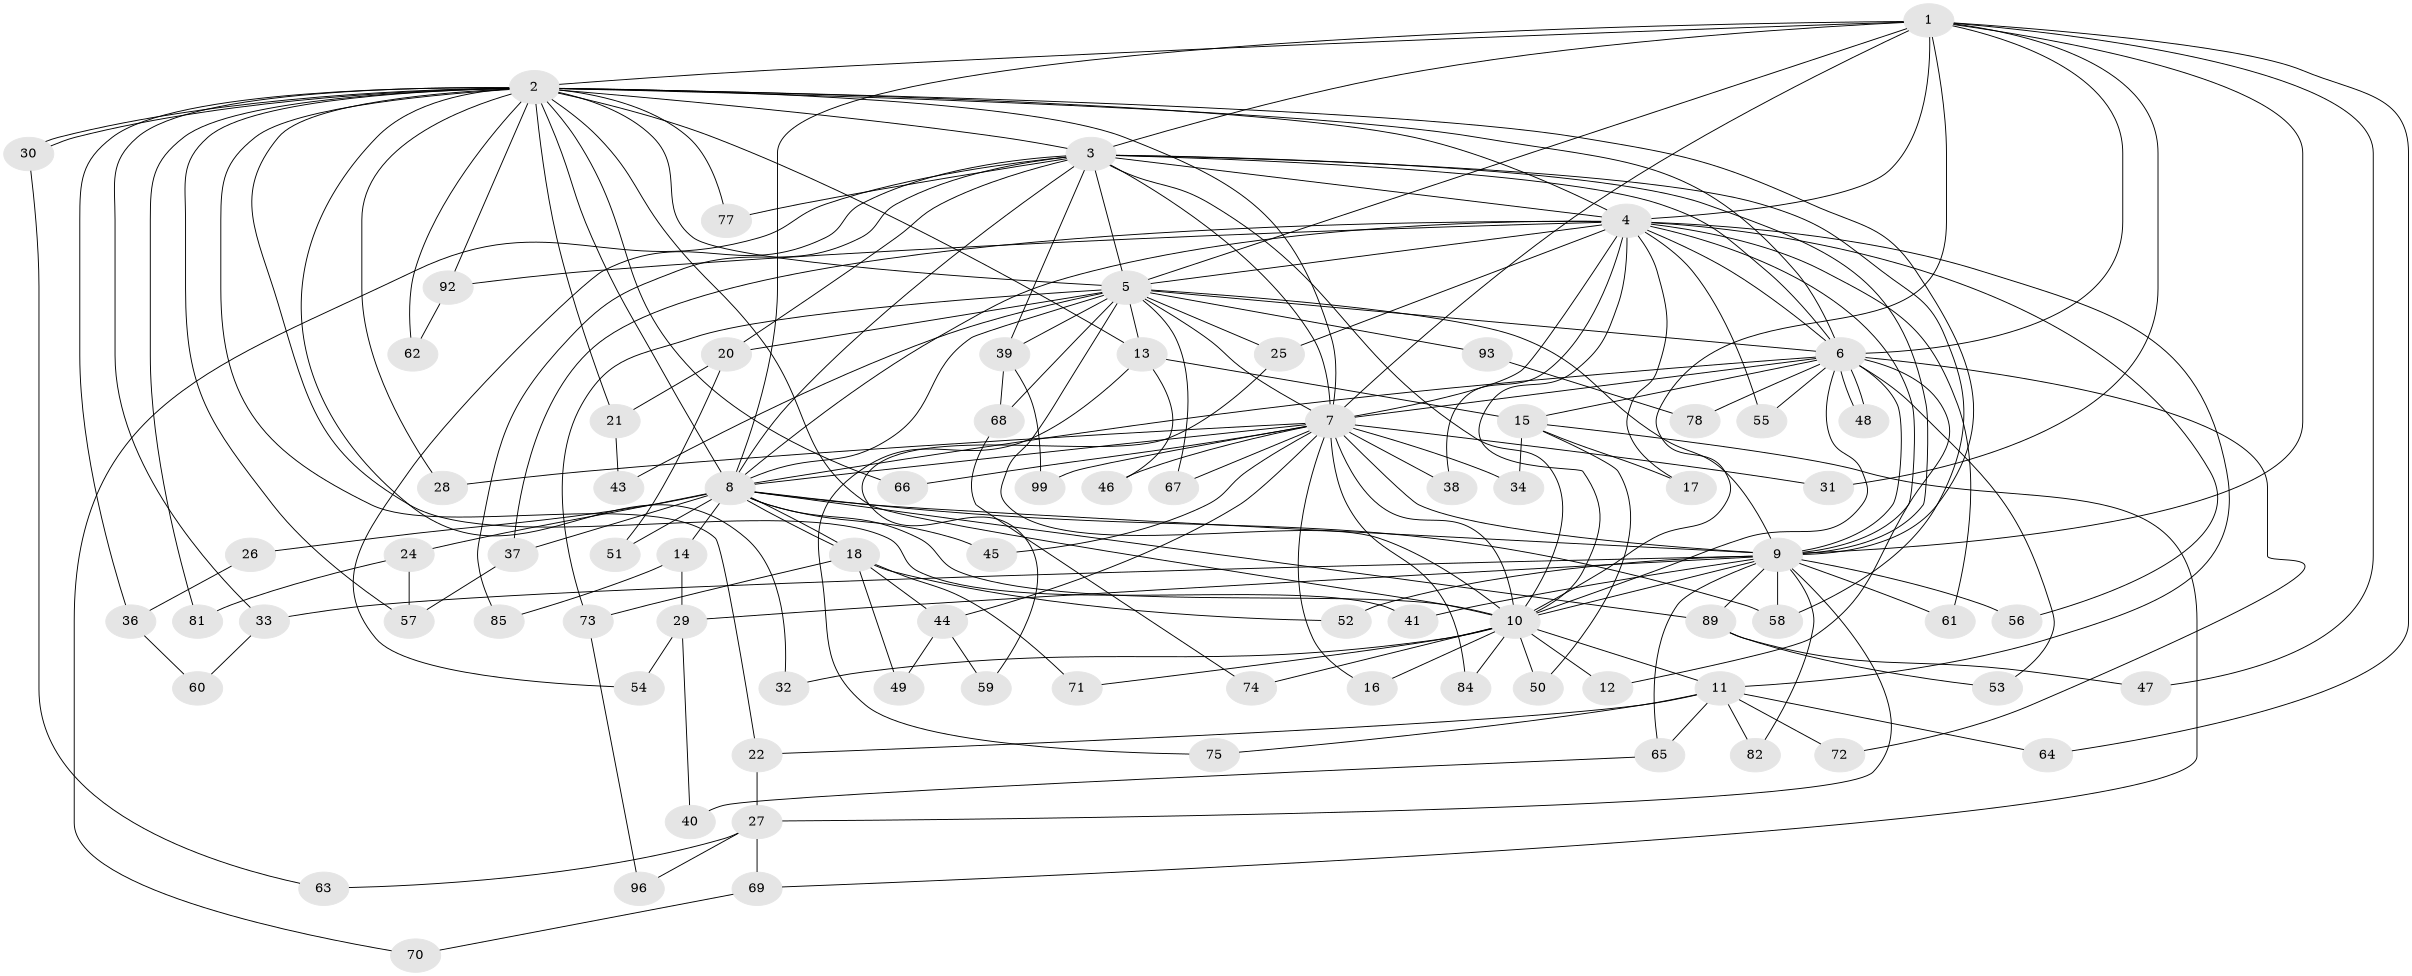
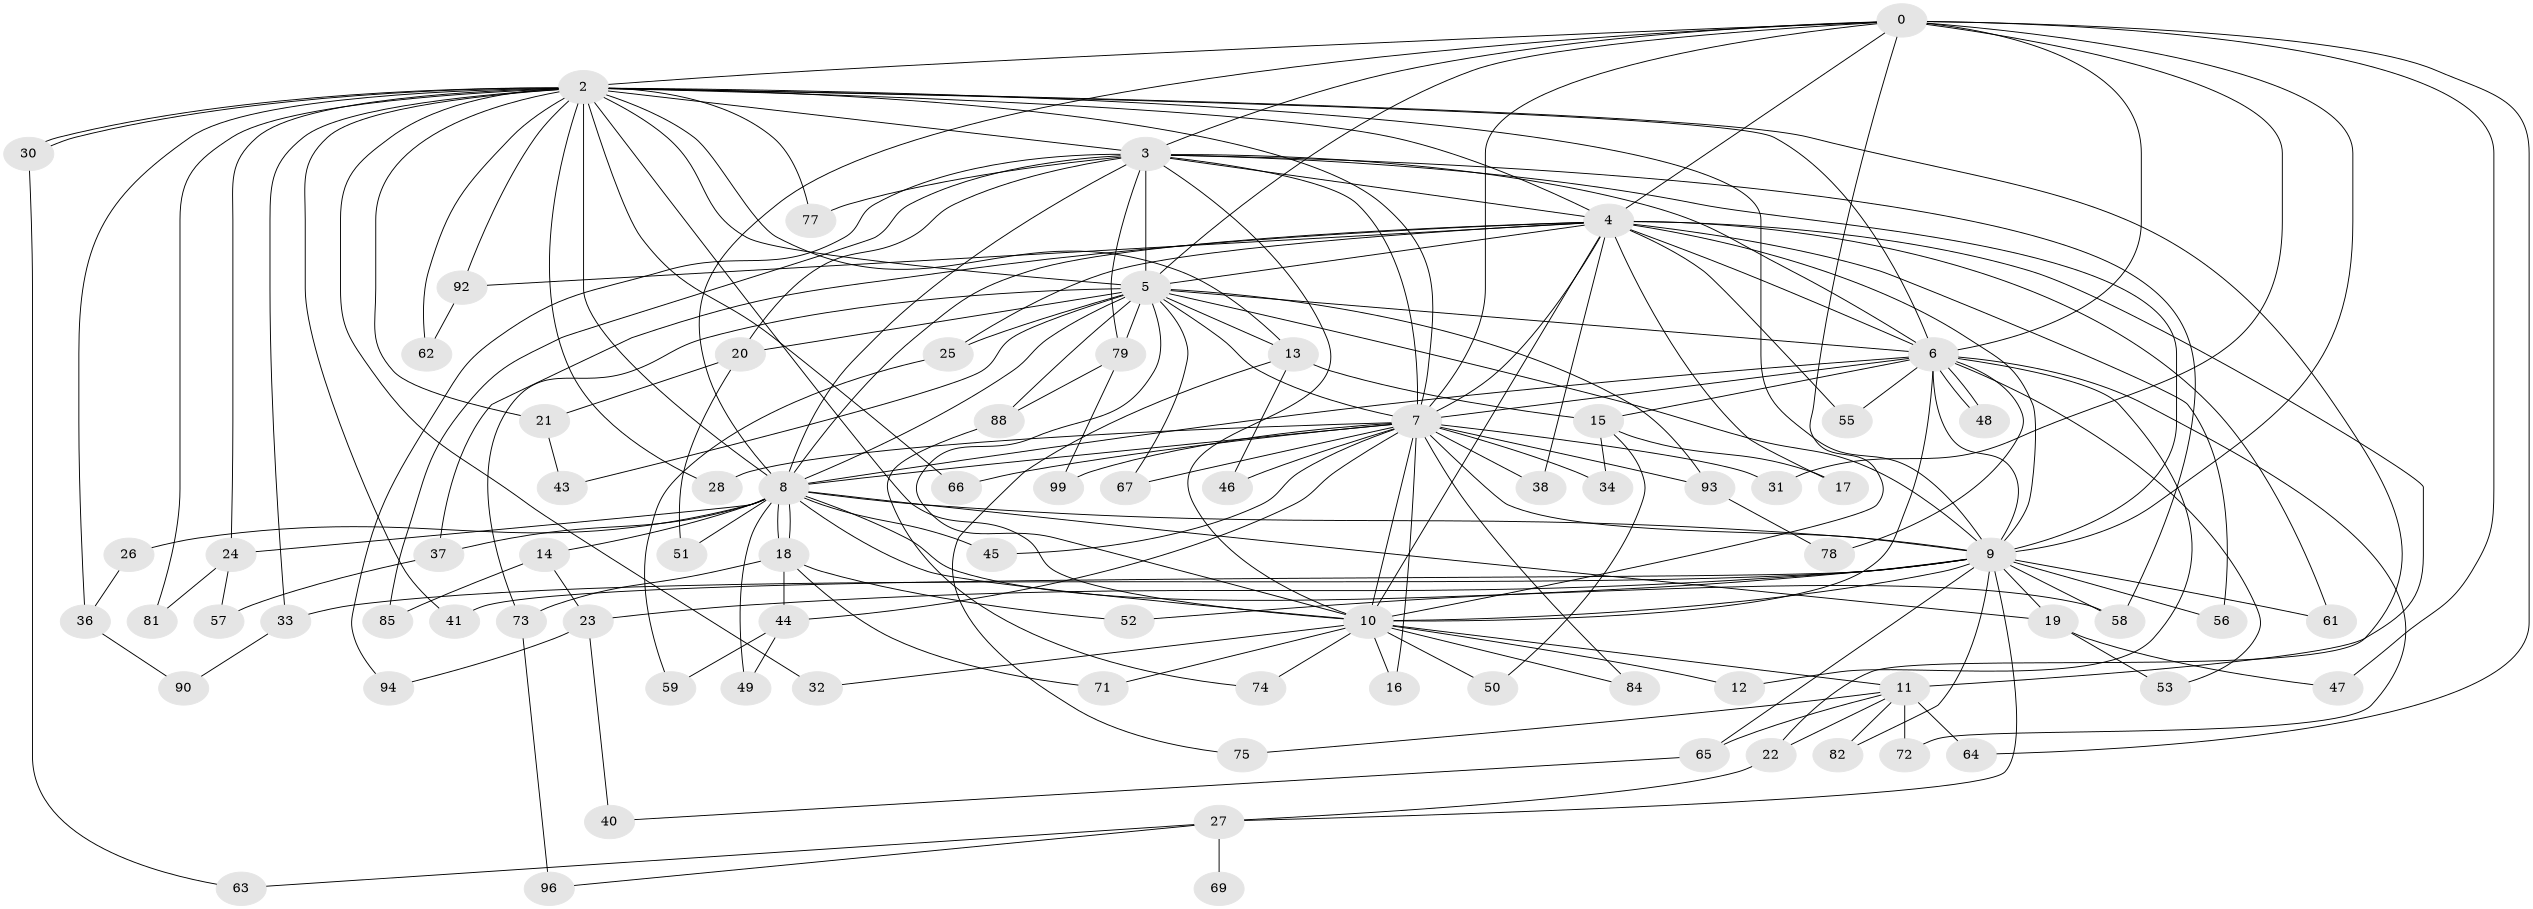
(1929, 20) -> (1902, 20)
(186, 255) -> (233, 180)
(1005, 354) -> (1121, 354)
(999, 421) -> (999, 421)
none -> (1563, 454)
(682, 622) -> (588, 622)
(877, 622) -> (743, 575)
(1711, 622) -> (2053, 622)
(198, 688) -> (184, 688)
(639, 688) -> (389, 688)
(1923, 815) -> none
(416, 956) -> none
